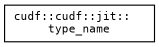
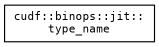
(80, 23) -> (80, 23)
